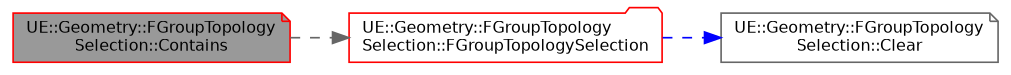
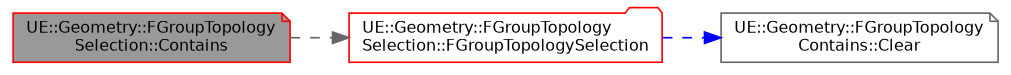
(860, 38) -> (860, 38)
